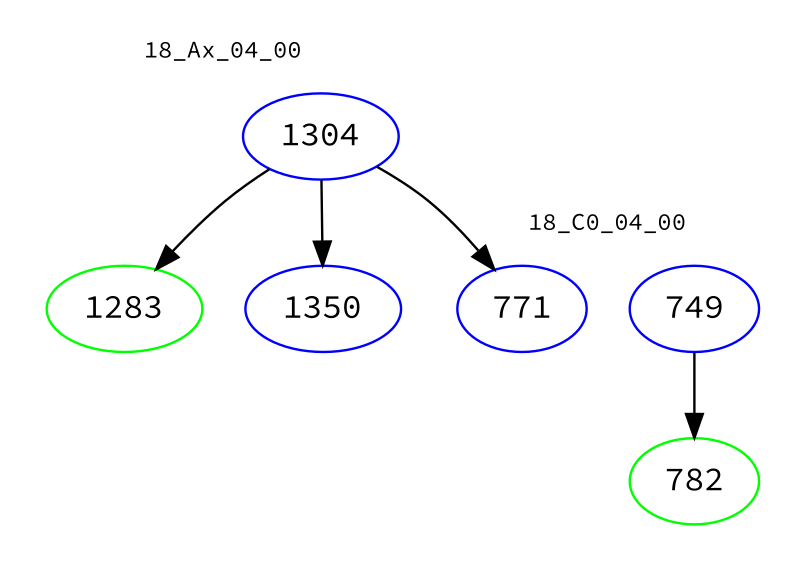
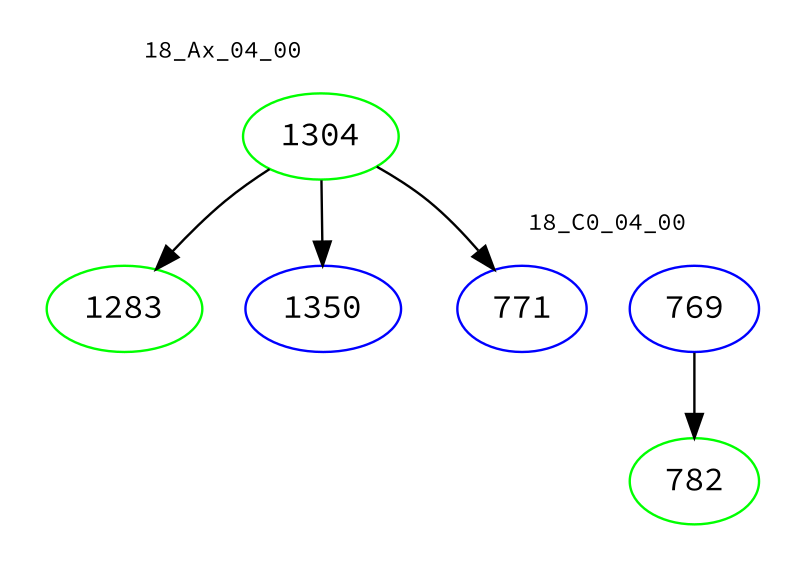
(321, 136) -> (321, 136)
(694, 309) -> (694, 309)
